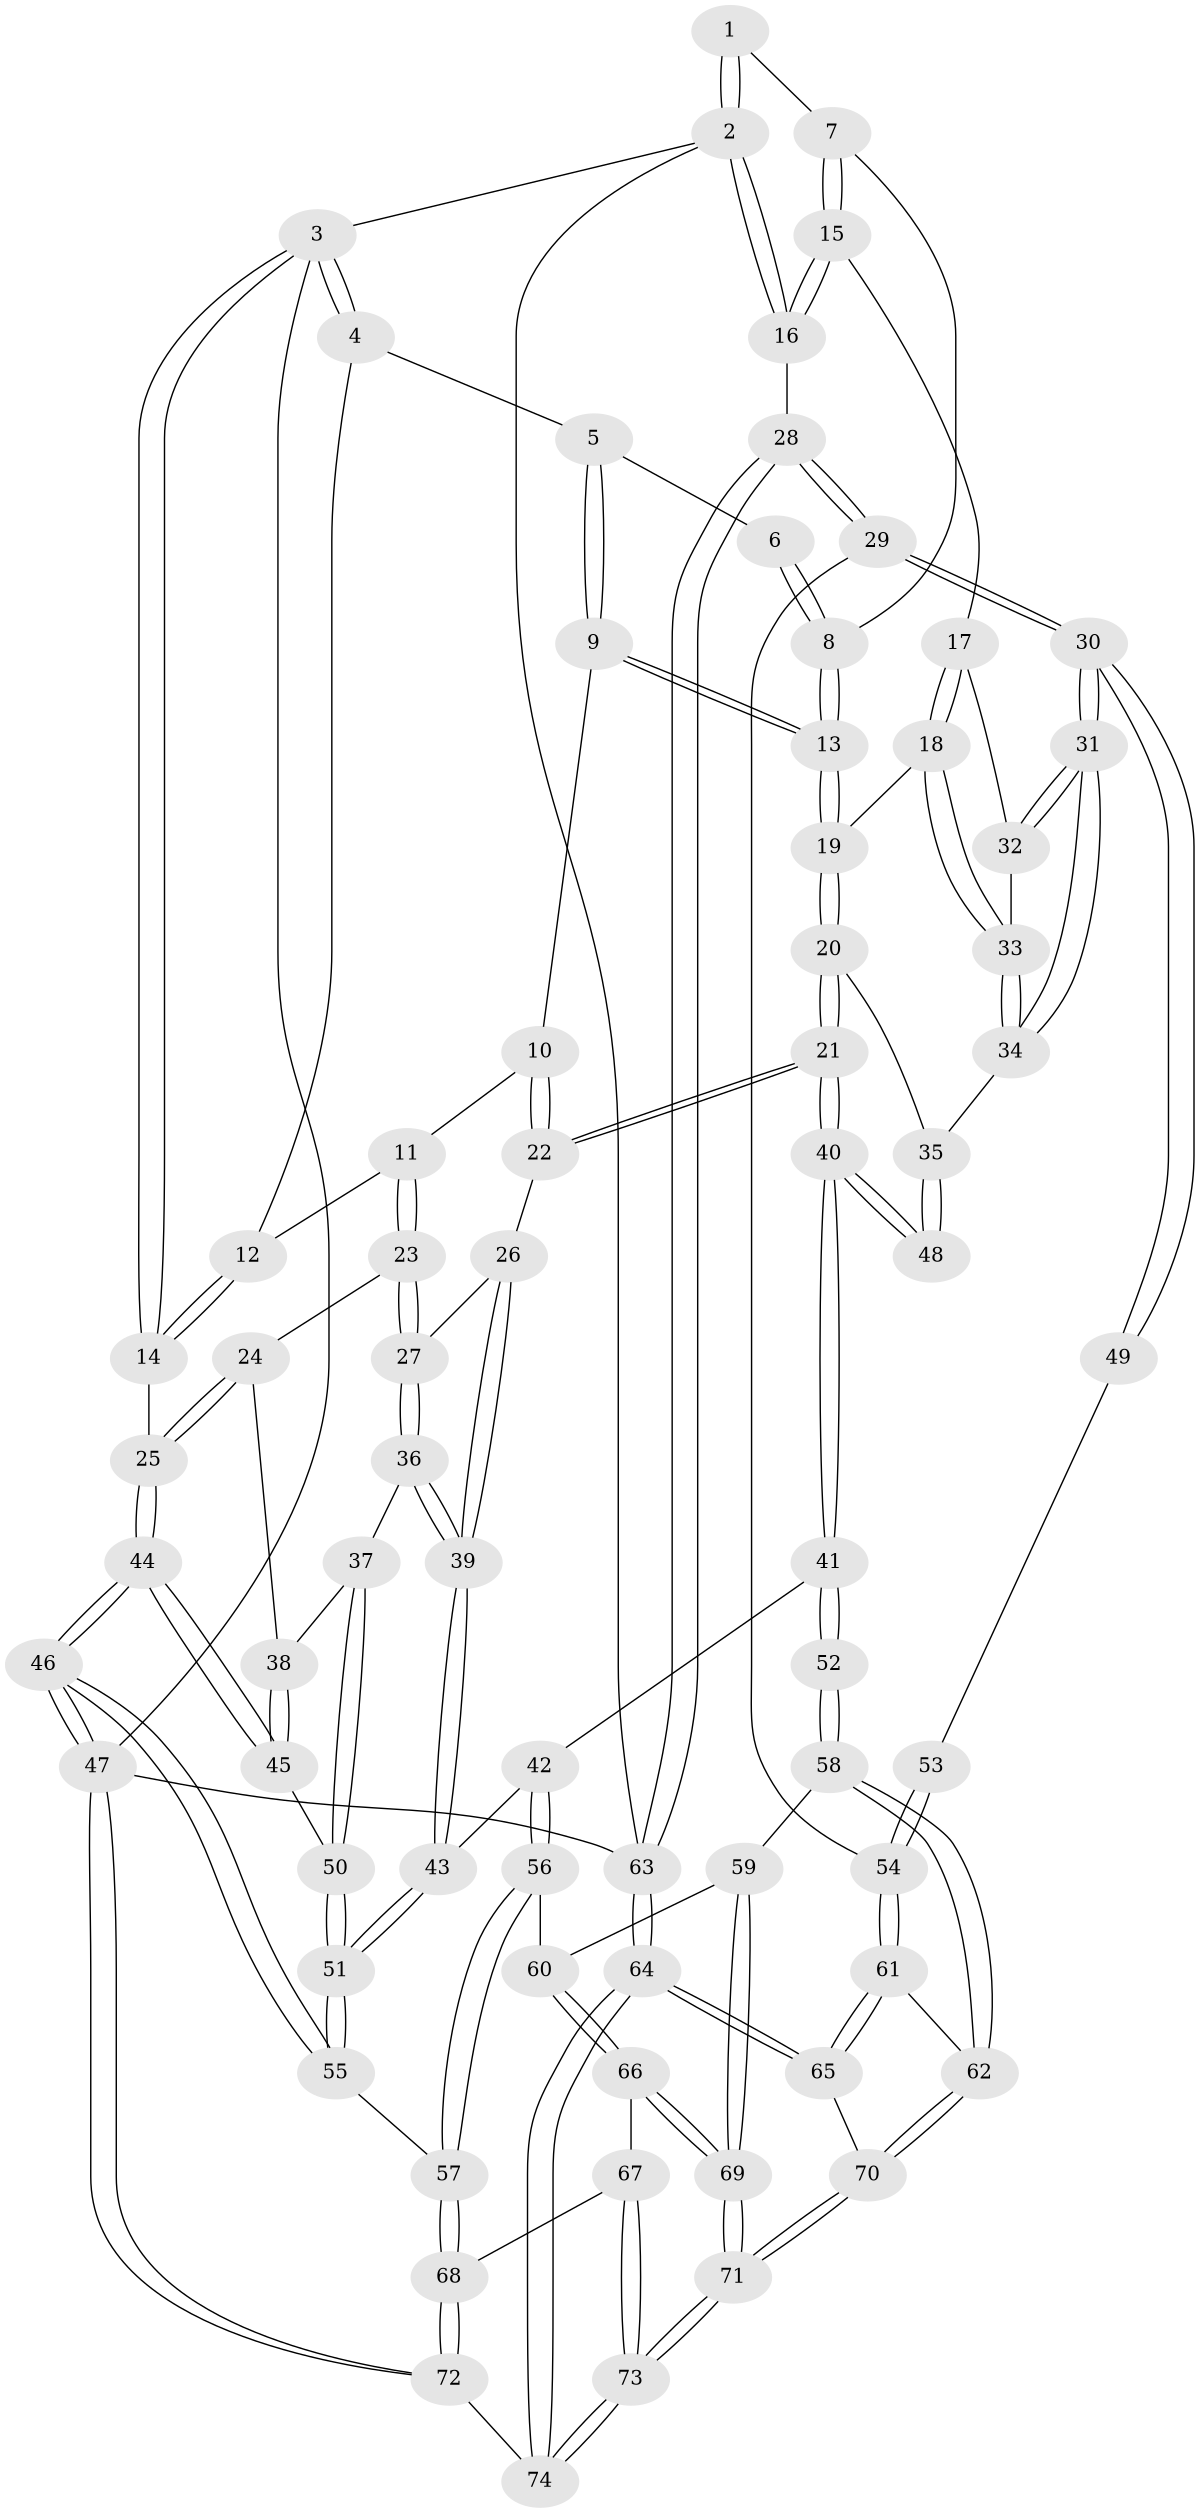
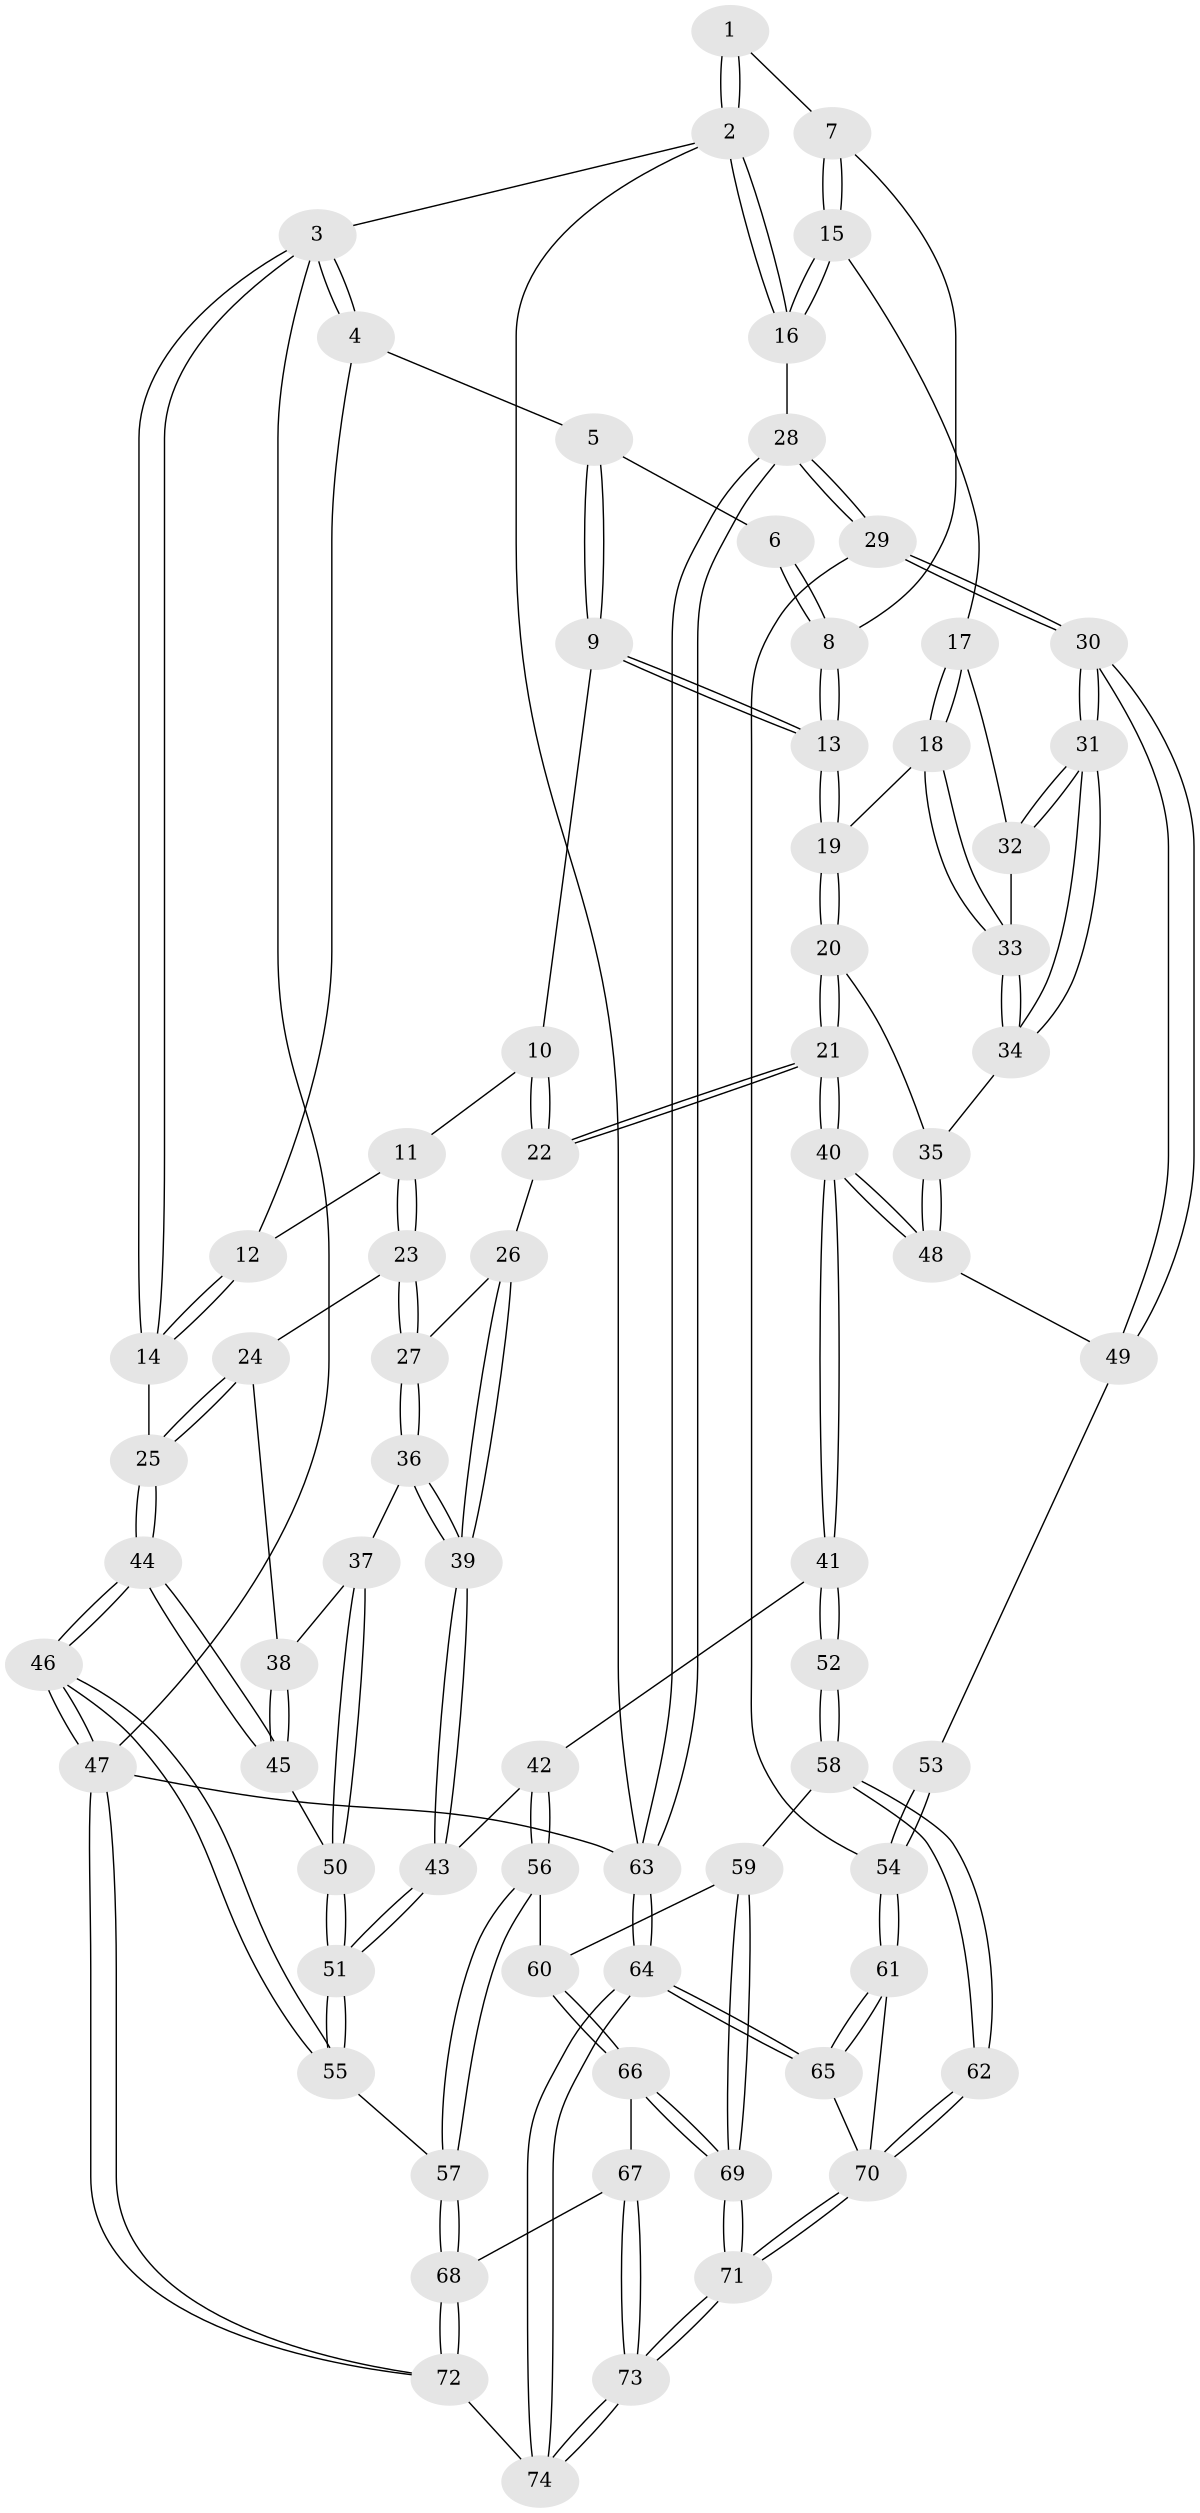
none -> (1025, 1308)
(935, 2022) -> (878, 2073)
